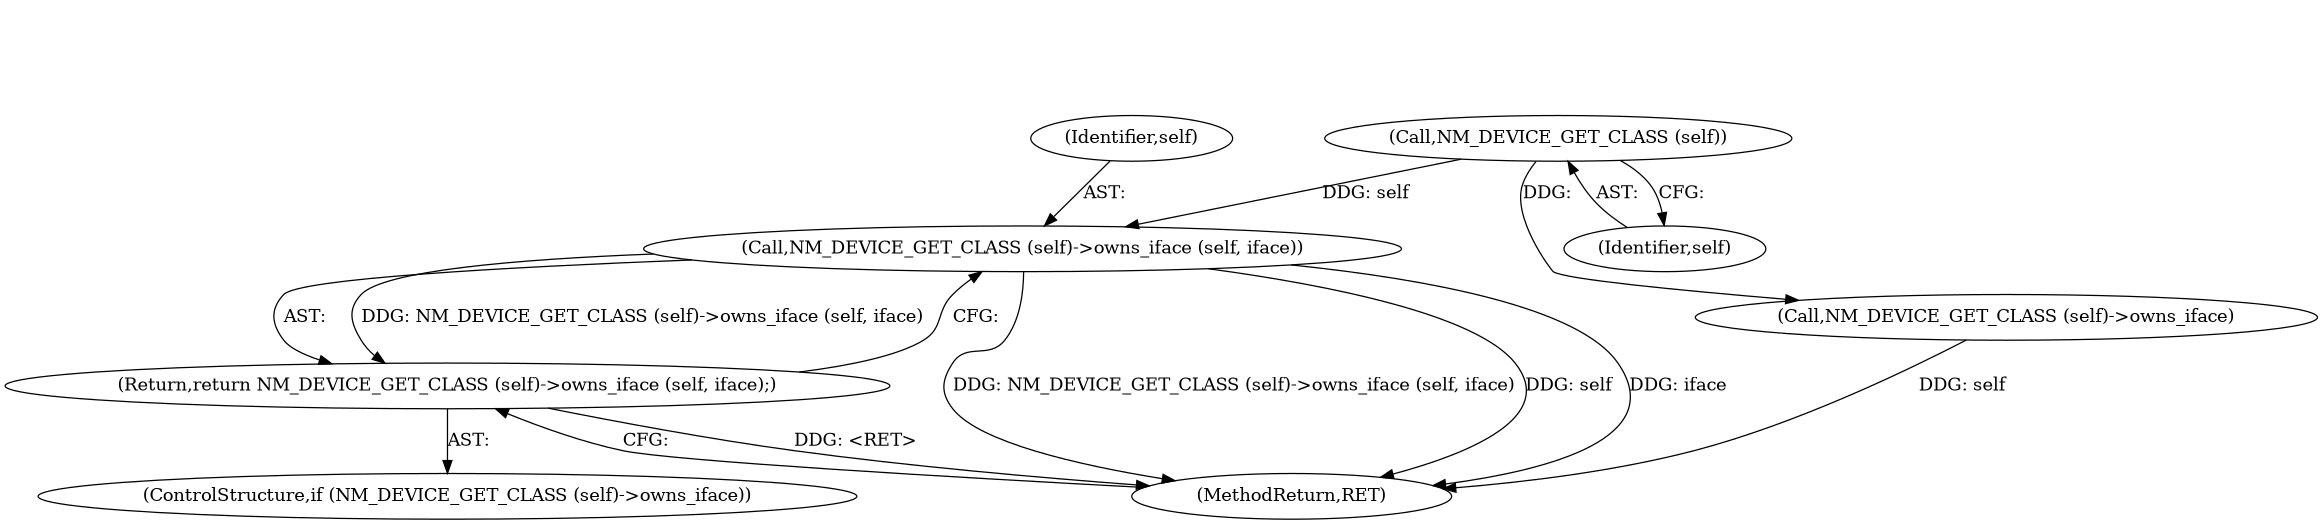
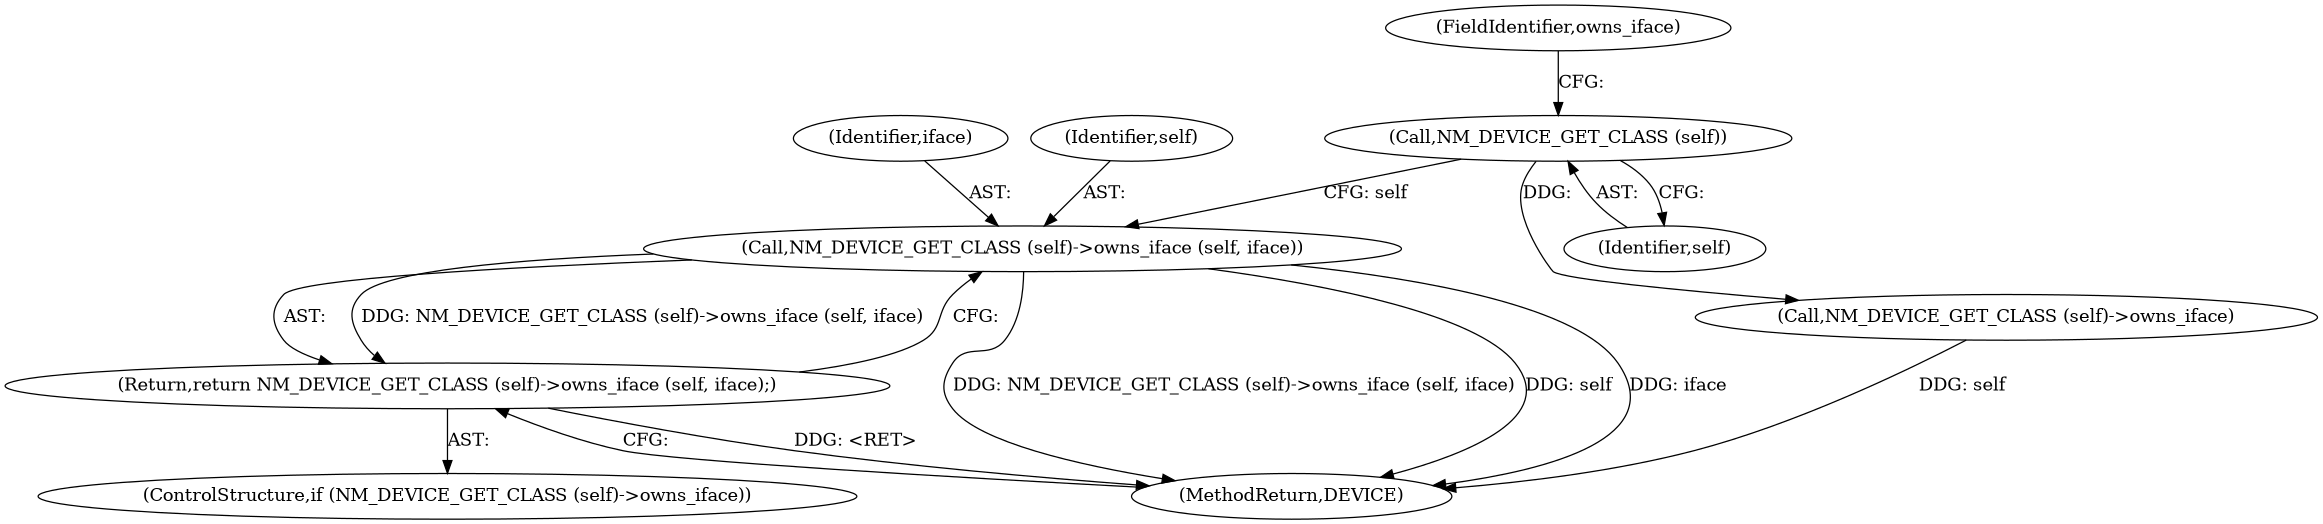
none -> (1558, 28)
none -> (901, 138)
(1366, 194) -> (1366, 194)
(1292, 496) -> (1292, 496)
